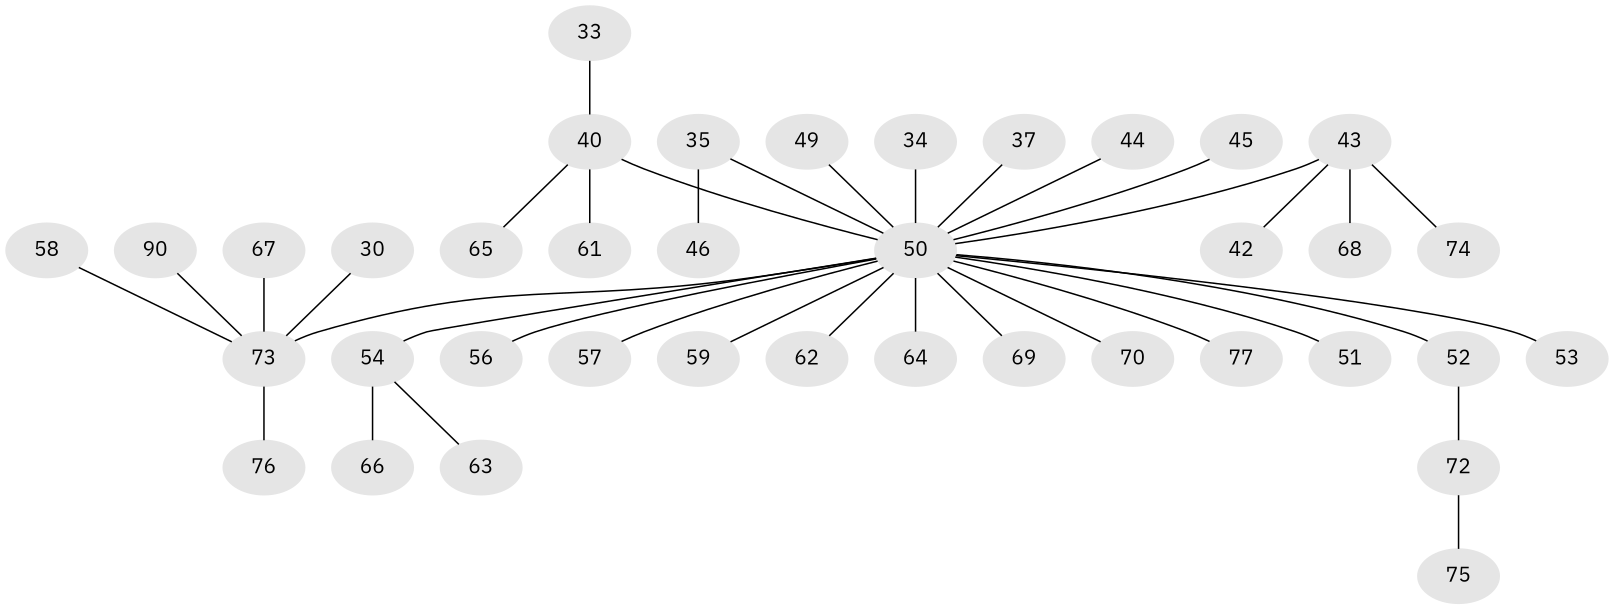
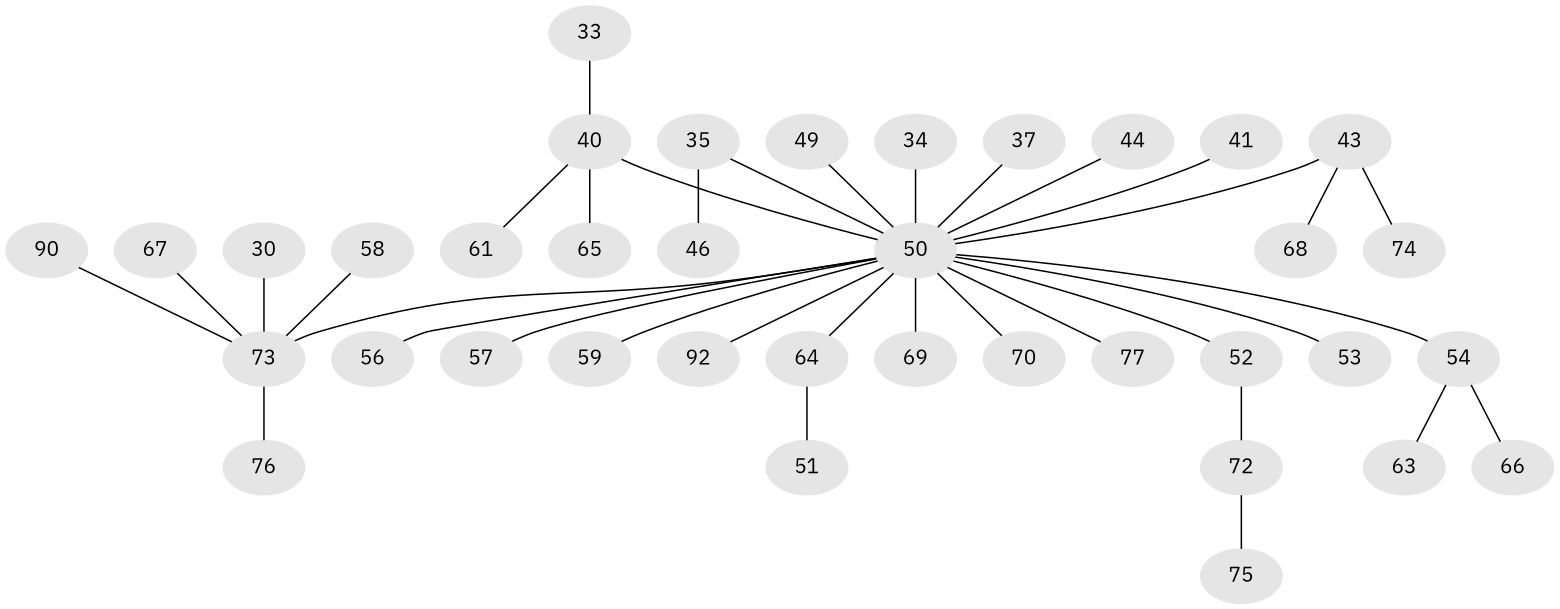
(1241, 142) -> (1241, 142)
(1241, 250) -> none
(1139, 290) -> (807, 413)
(807, 359) -> (698, 359)
